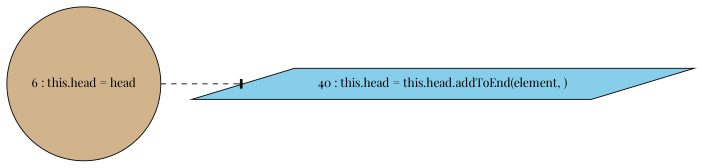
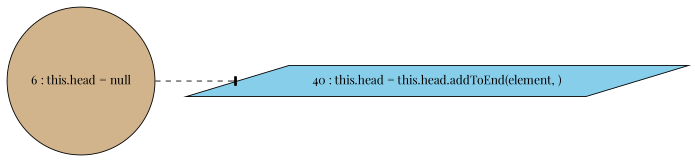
(84, 84) -> (81, 81)
